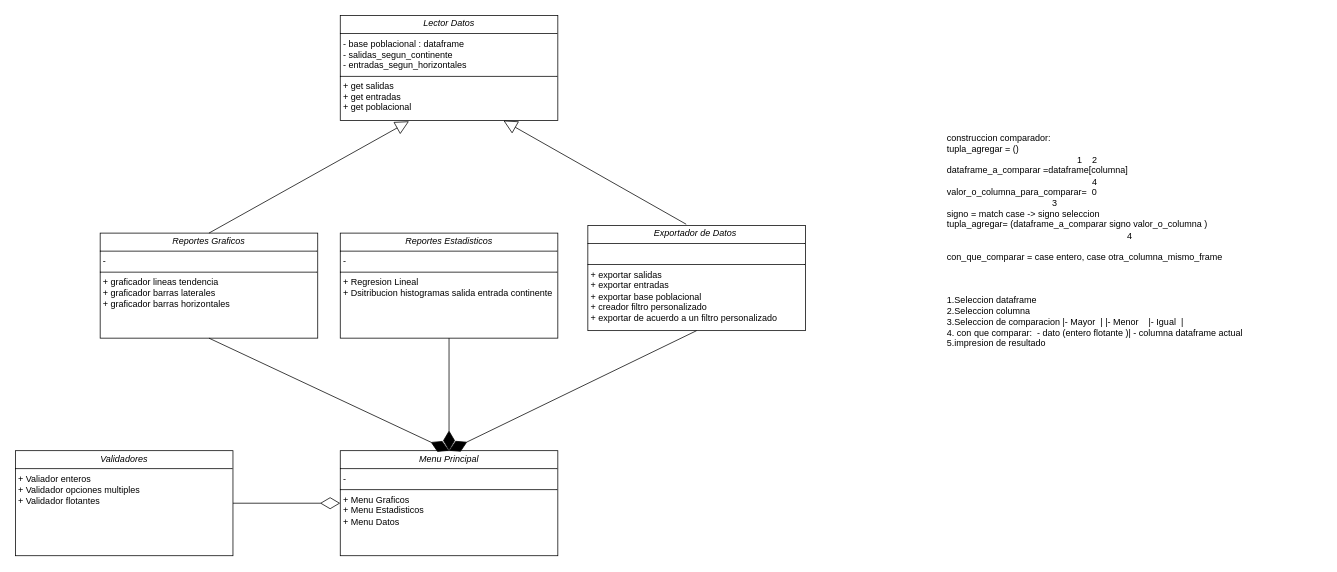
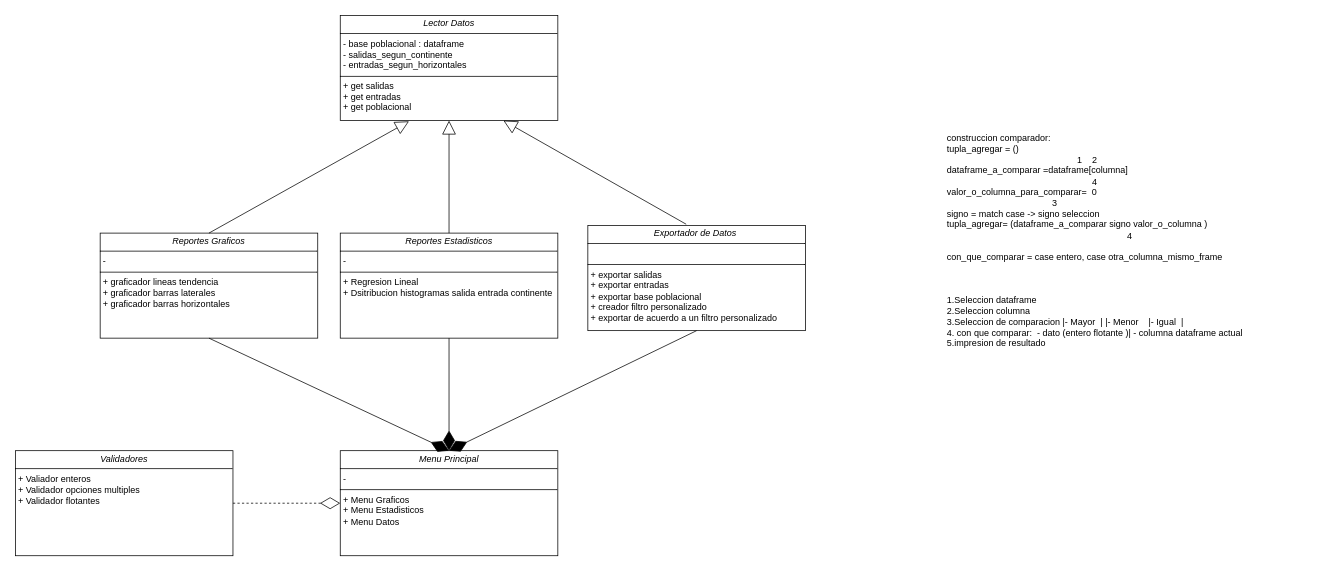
none -> (449, 183)
(275, 503) -> (275, 503)
